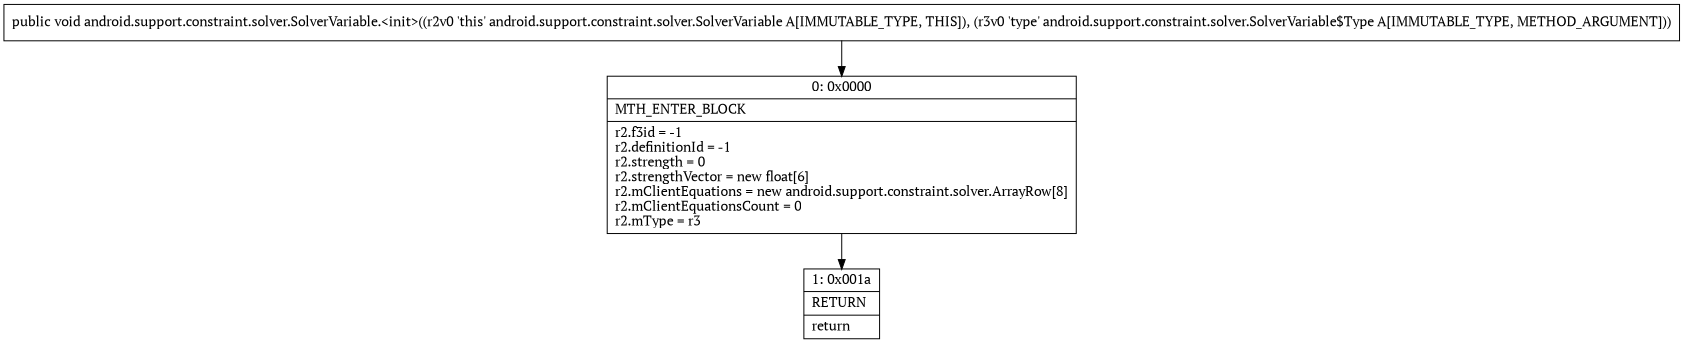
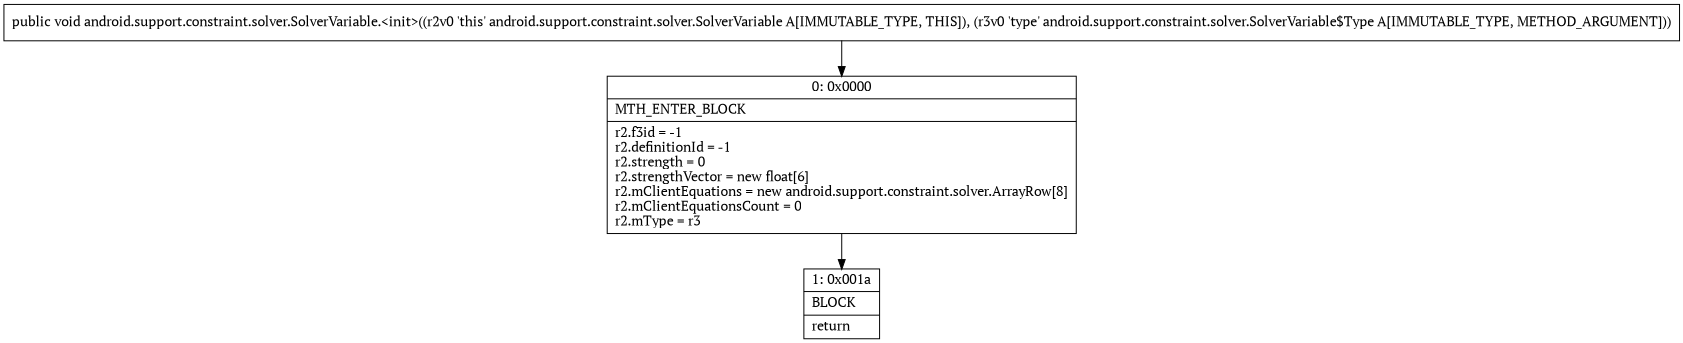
(839, 303) -> (834, 303)
